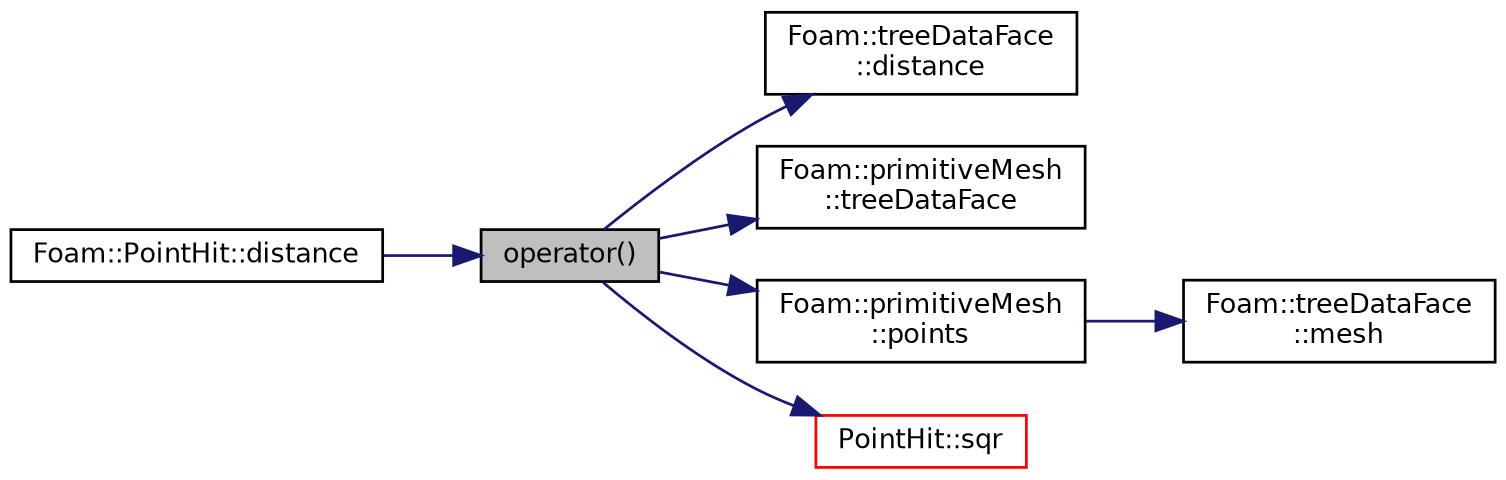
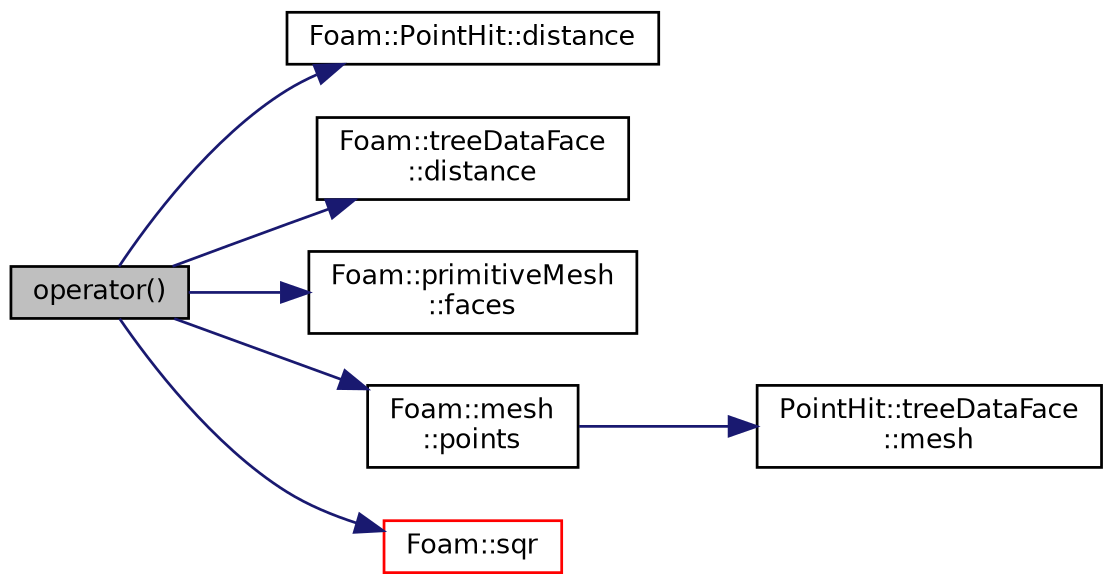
(921, 187) -> (473, 292)
(418, 256) -> (206, 158)
(921, 321) -> (473, 426)
(1339, 321) -> (929, 426)
(921, 441) -> (473, 547)
